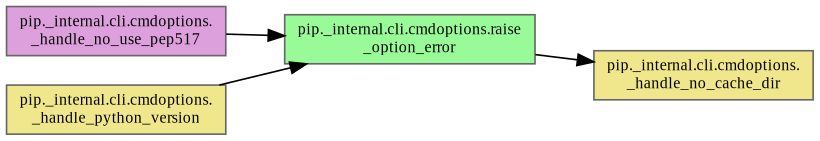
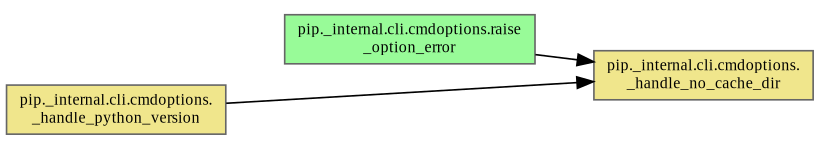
(116, 31) -> none
(255, 76) -> (402, 93)
